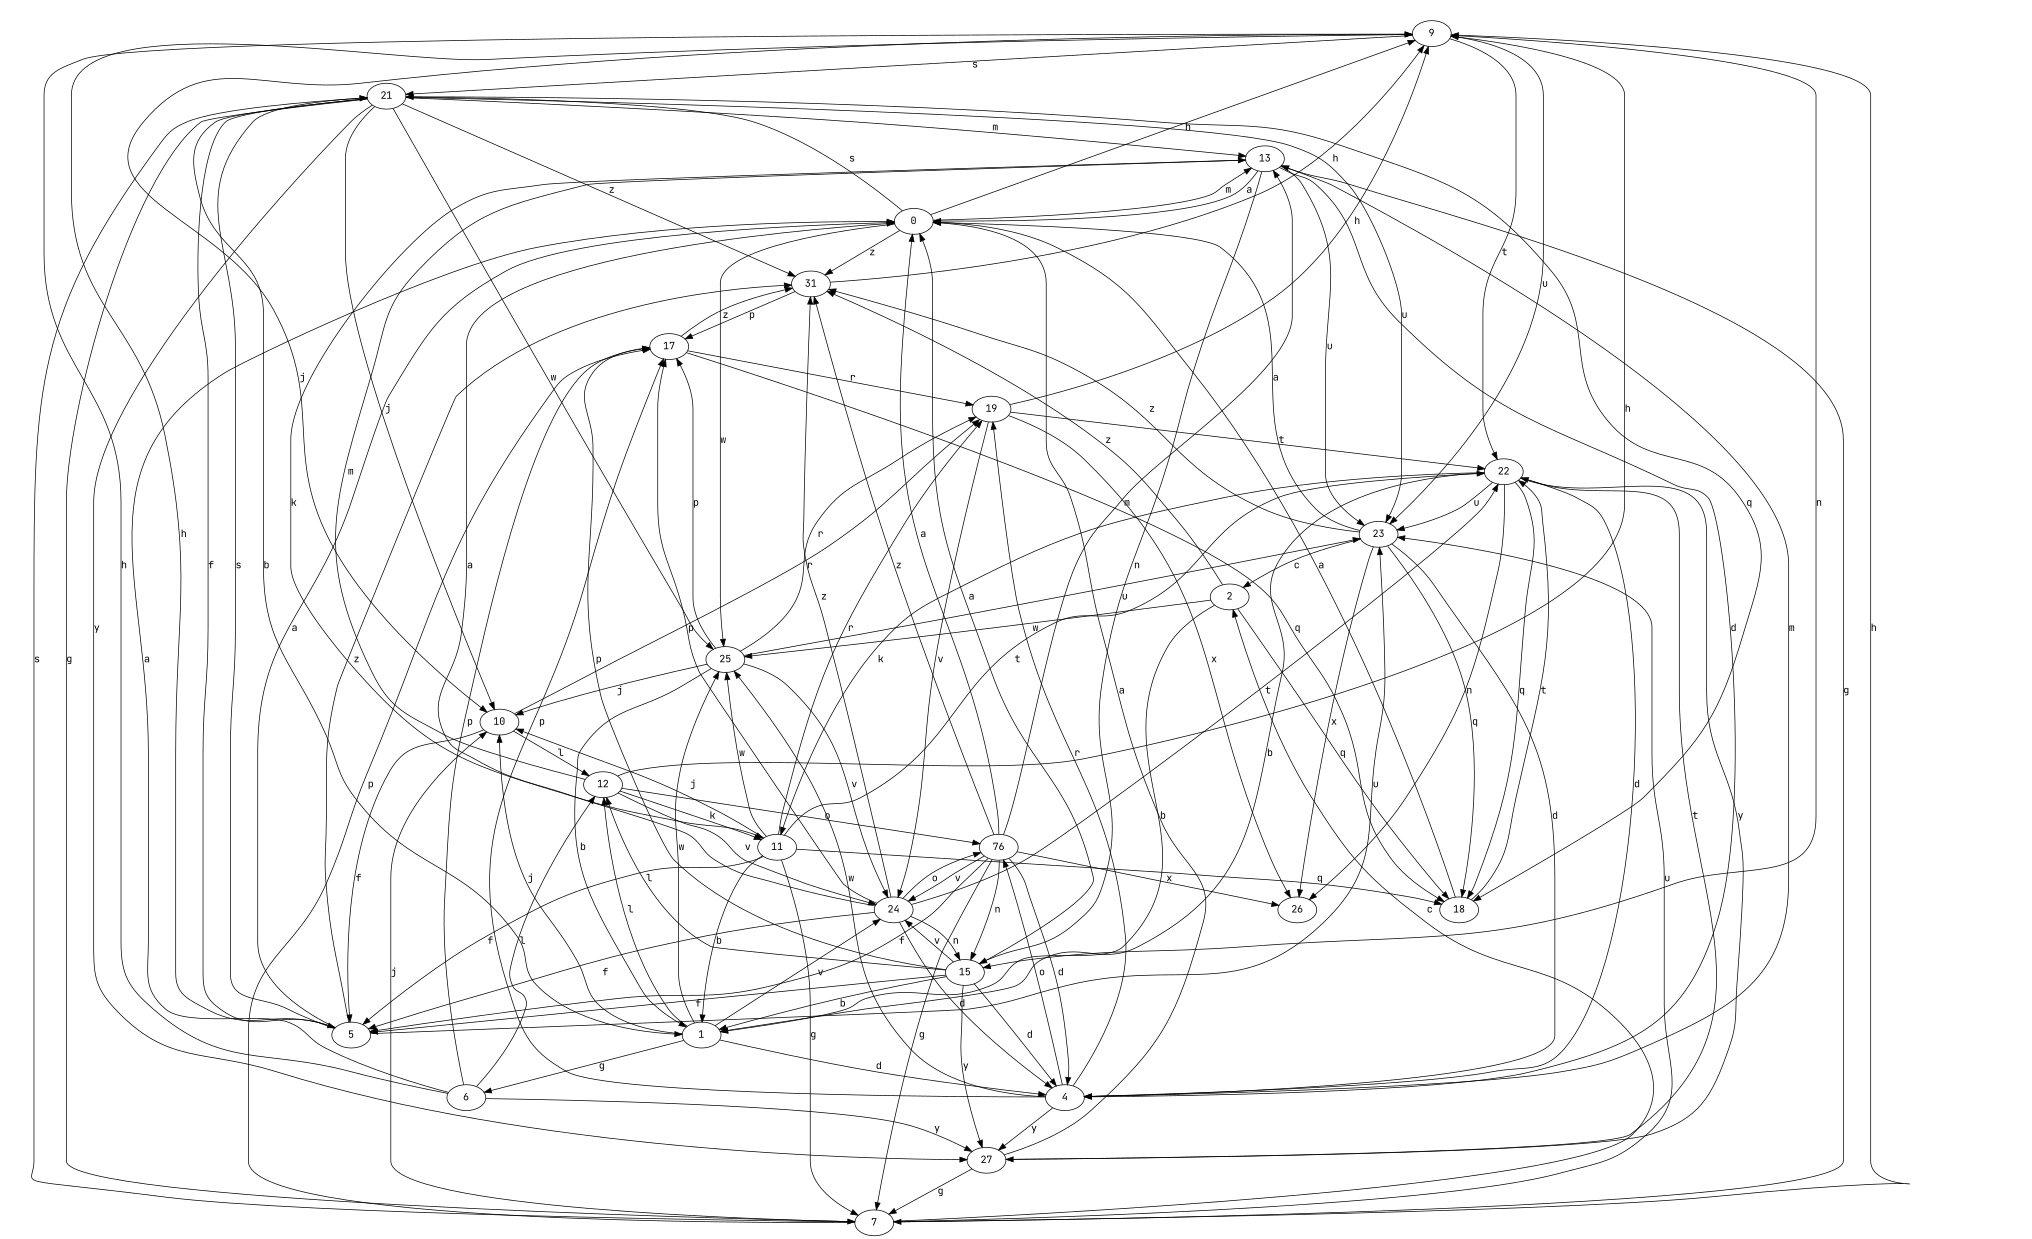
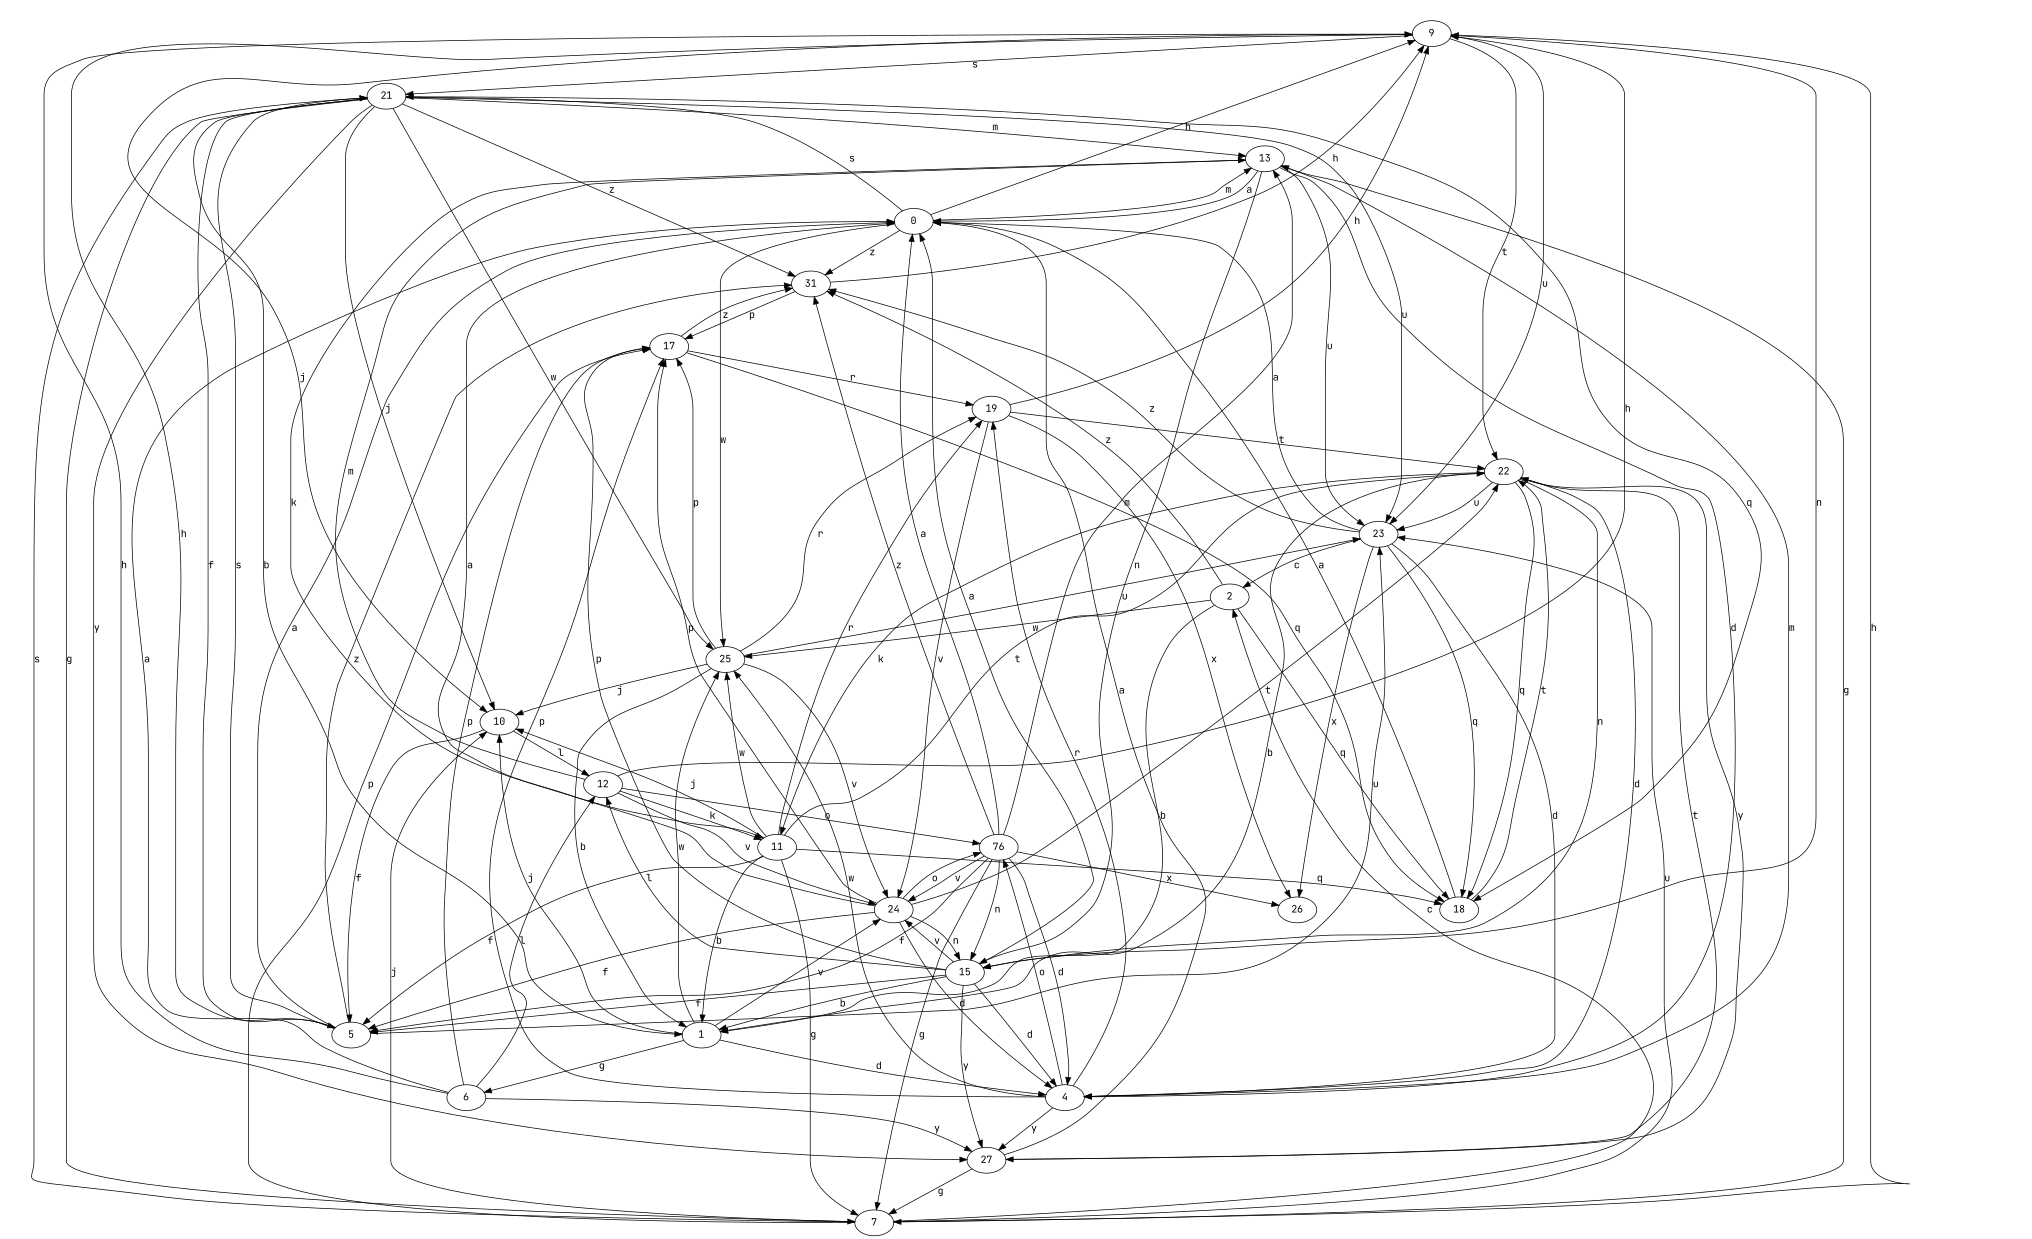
(757, 588) -> none
(819, 604) -> none
(1456, 711) -> (1499, 914)
(628, 923) -> none
